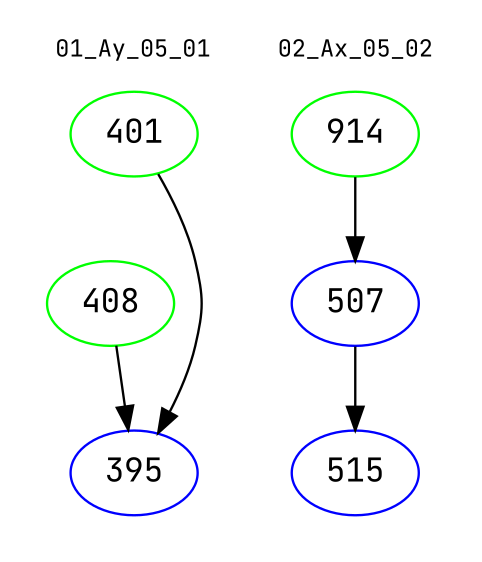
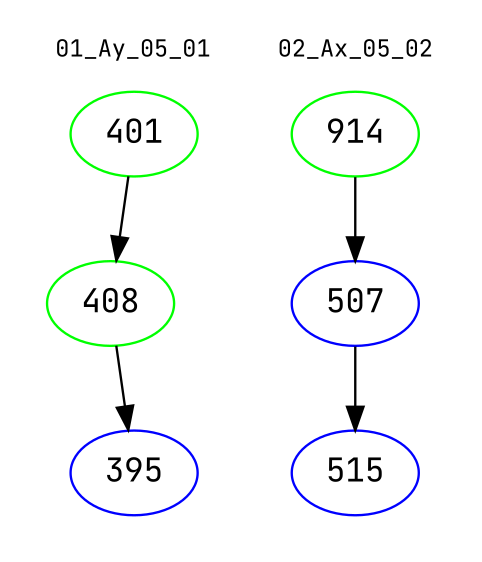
(201, 291) -> (124, 207)
